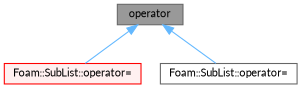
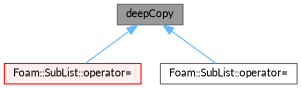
(150, 15) -> (150, 15)
